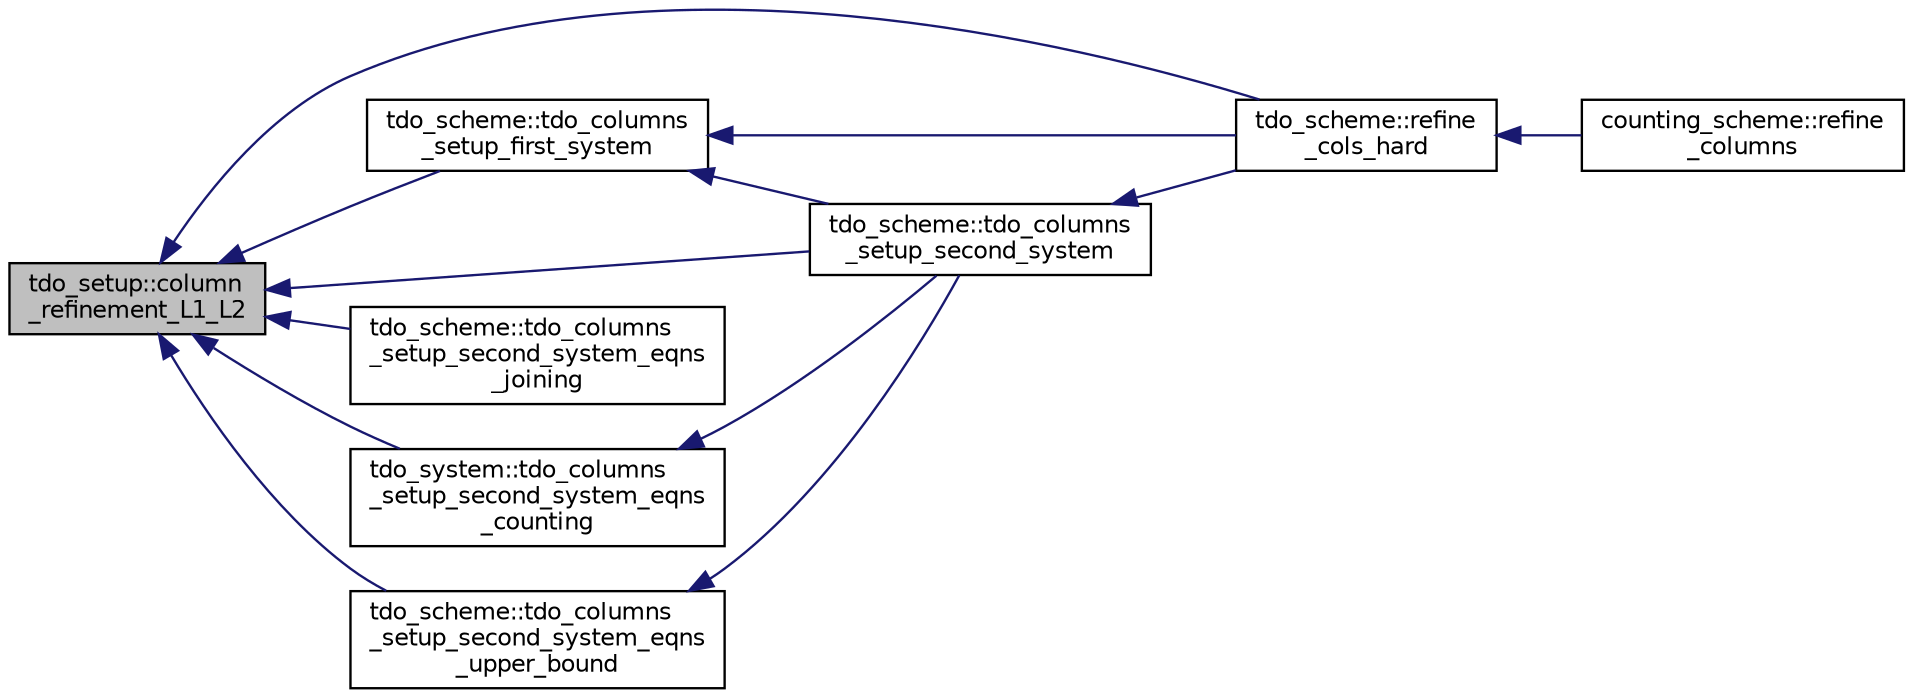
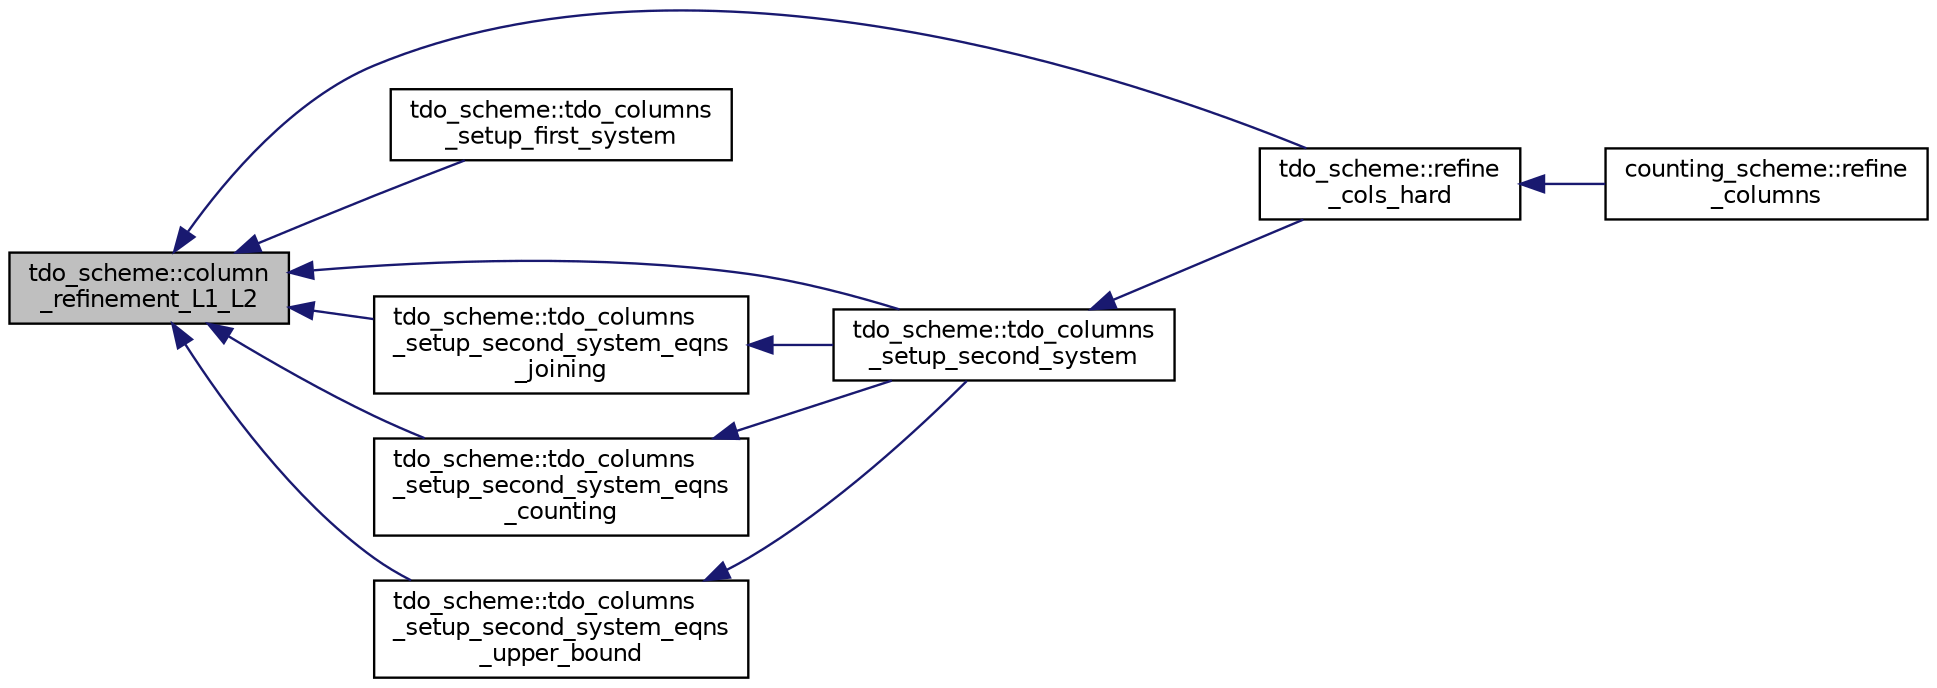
(984, 135) -> none
(771, 190) -> (803, 345)
(137, 299) -> (149, 288)
(538, 498) -> (561, 487)
